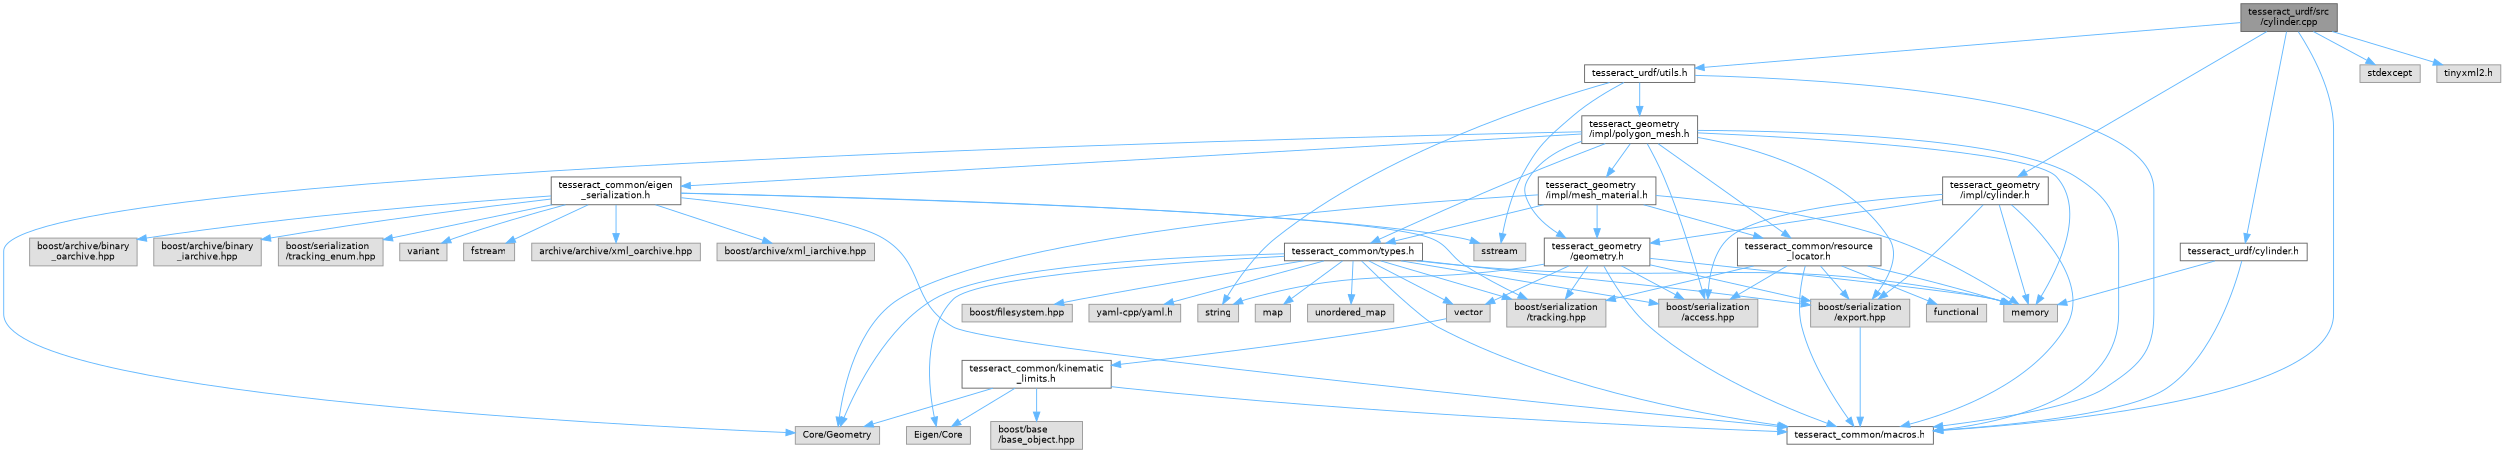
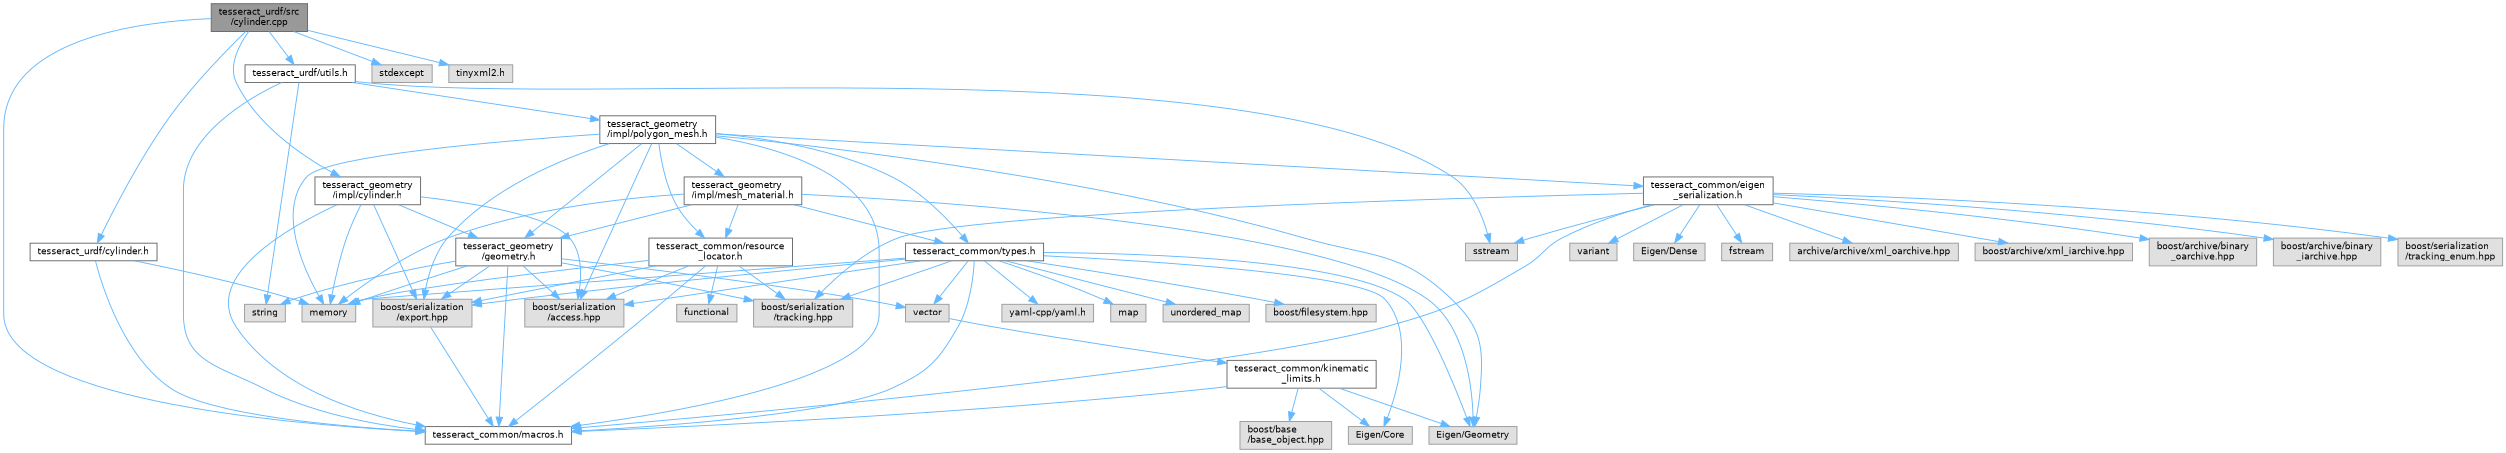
none -> (1669, 252)
(837, 435) -> (1473, 435)
